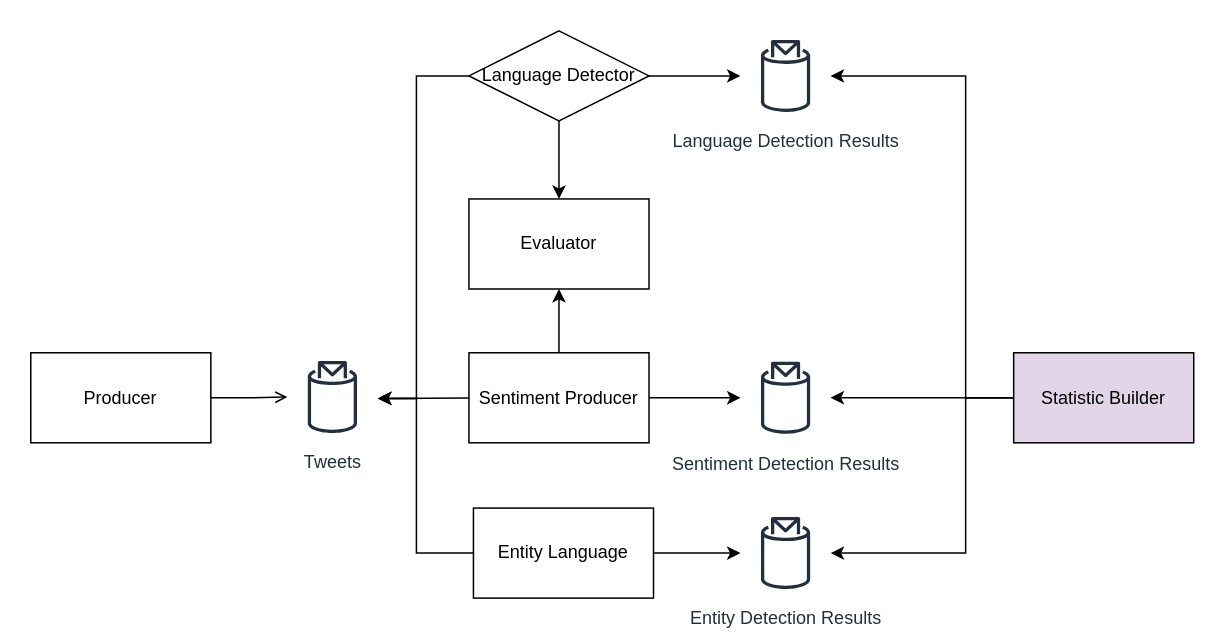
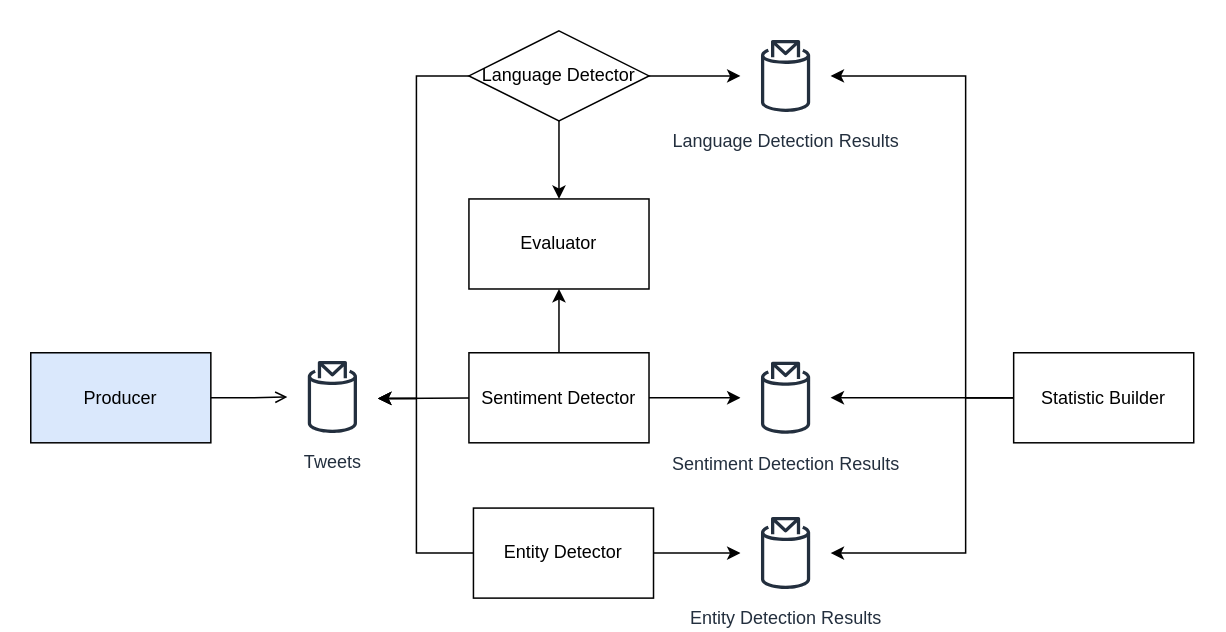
(121, 398) -> (121, 398)
(559, 398) -> (559, 398)
(1103, 398) -> (1103, 398)
(563, 553) -> (563, 553)
